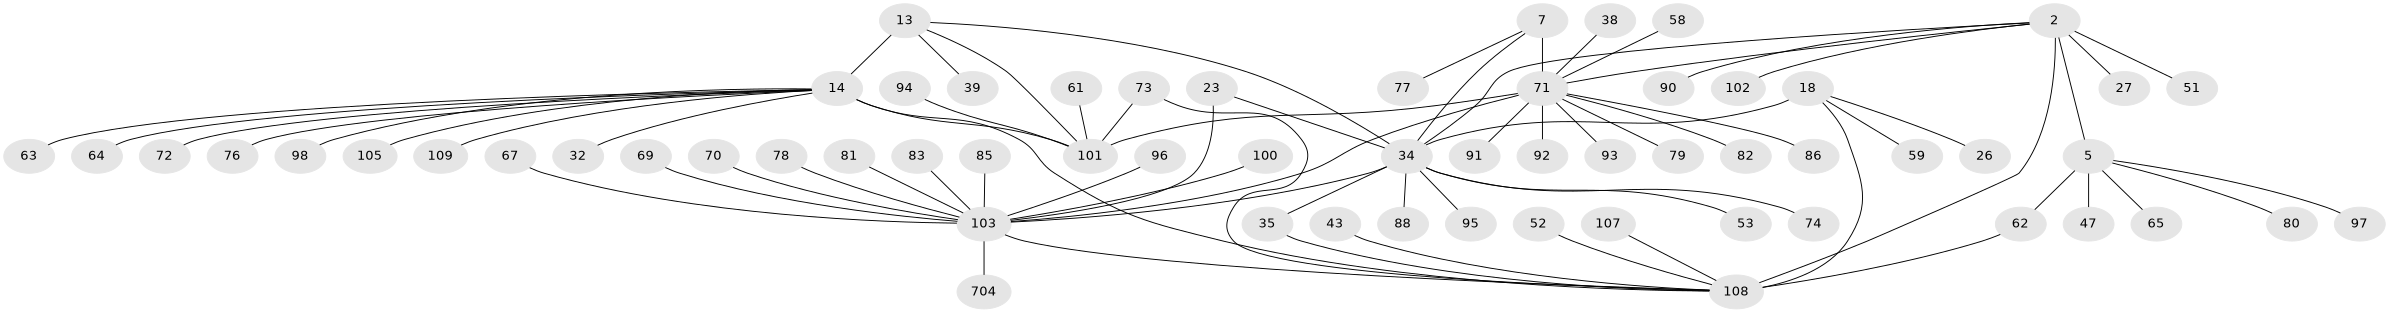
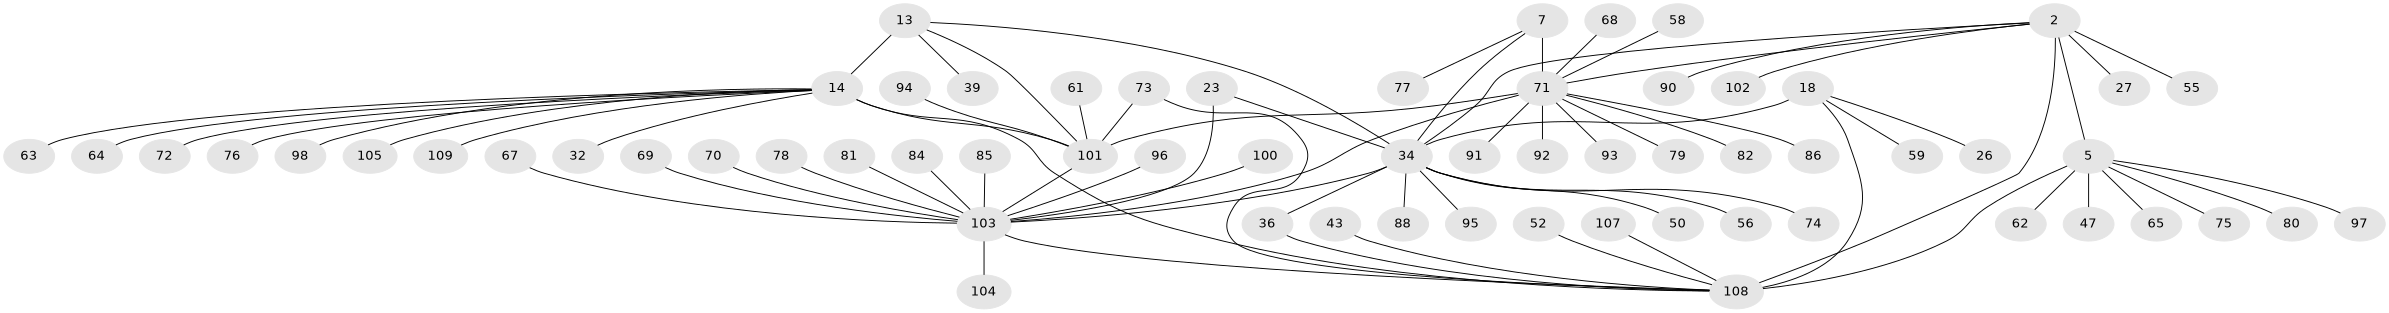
(1610, 21) -> (1610, 21)
(2192, 89) -> (2192, 89)
(917, 156) -> (917, 156)
none -> (1037, 190)
(1267, 224) -> (1267, 224)
none -> (1678, 224)
(1746, 224) -> (1746, 224)
none -> (2224, 224)
(1883, 266) -> (1925, 251)
(984, 292) -> (984, 292)
